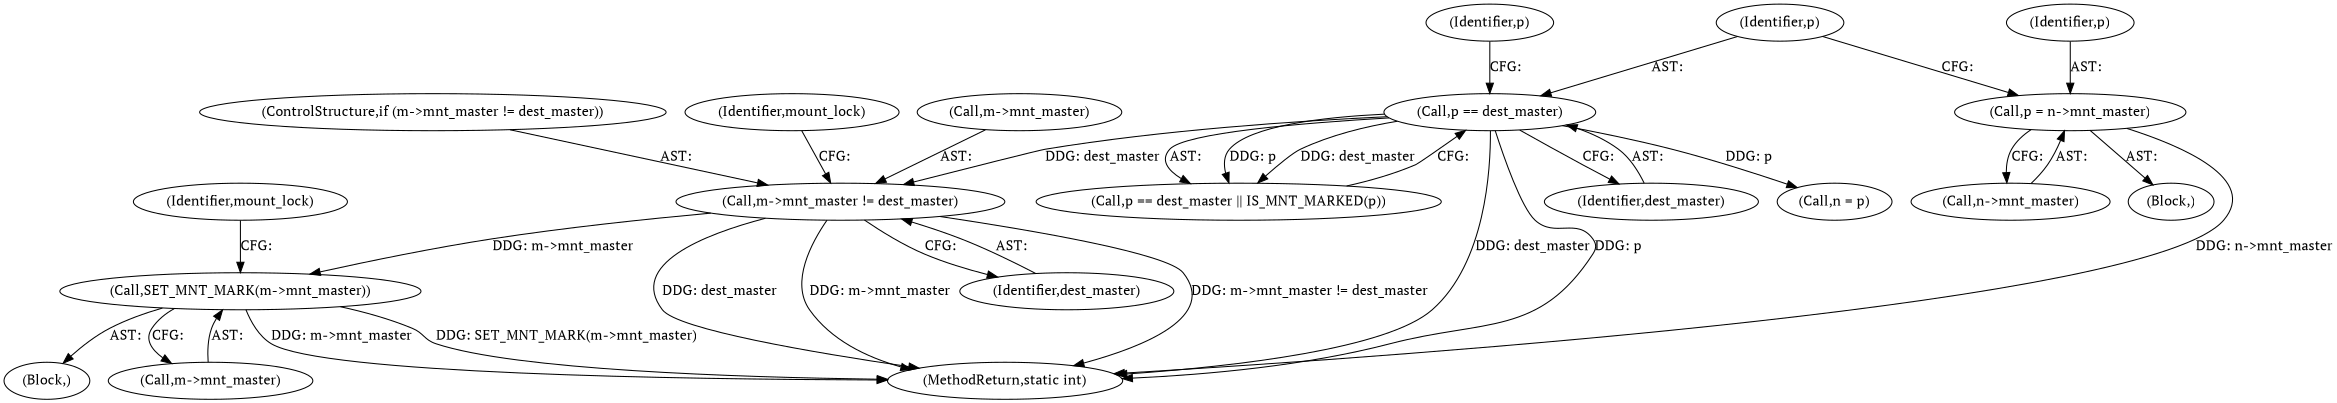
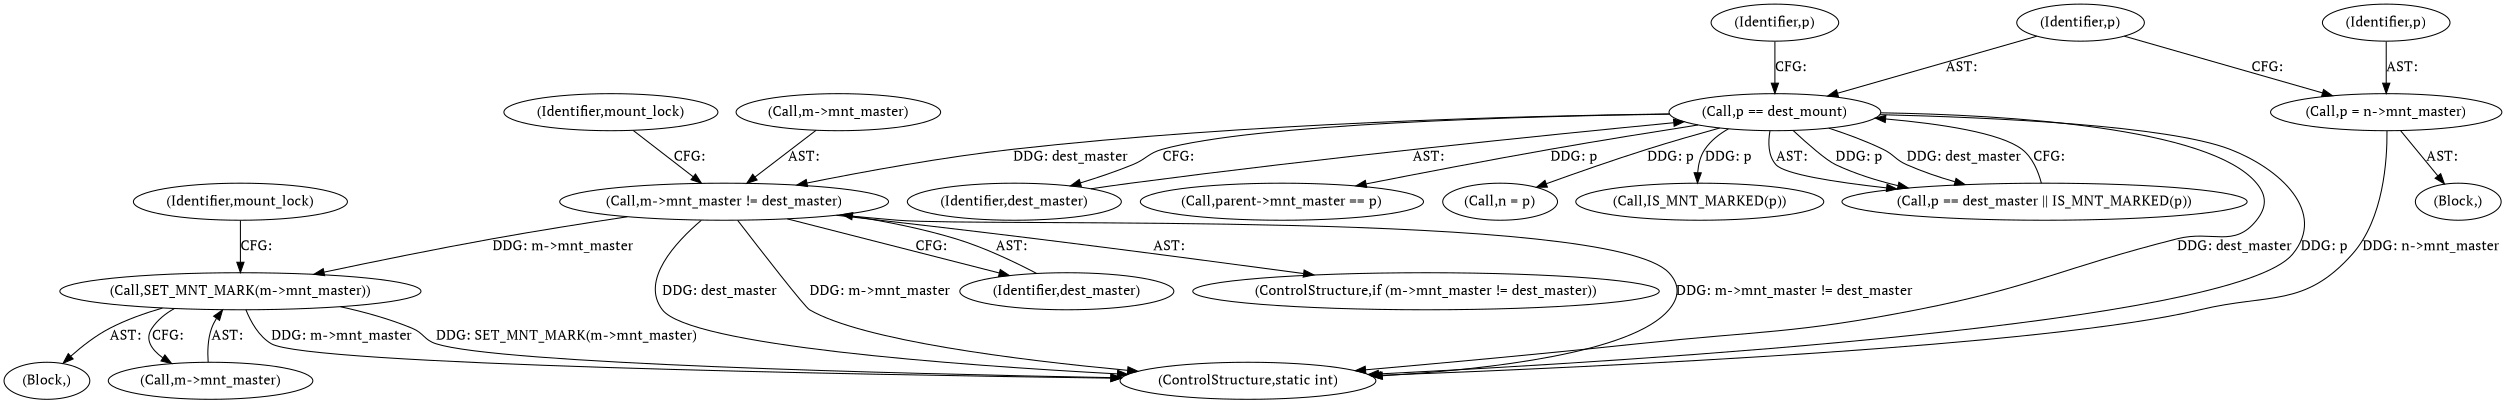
(1490, 112) -> (1775, 112)
(634, 156) -> (1070, 243)
none -> (1282, 202)
none -> (1700, 202)
(2011, 202) -> none
(1005, 381) -> (1248, 381)
